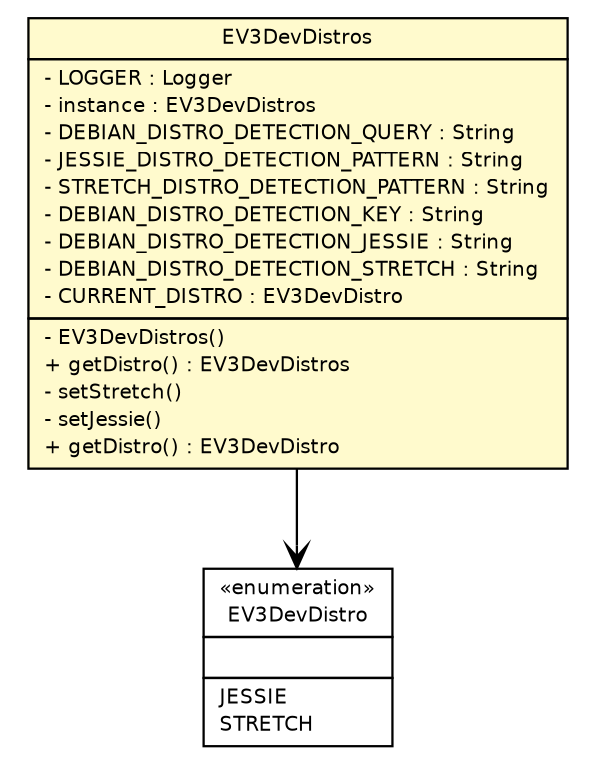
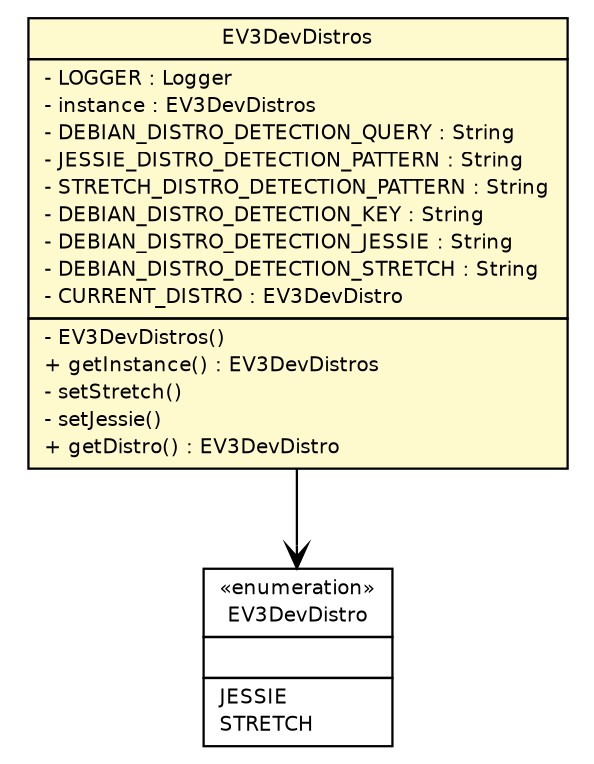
(198, 365) -> (213, 365)
